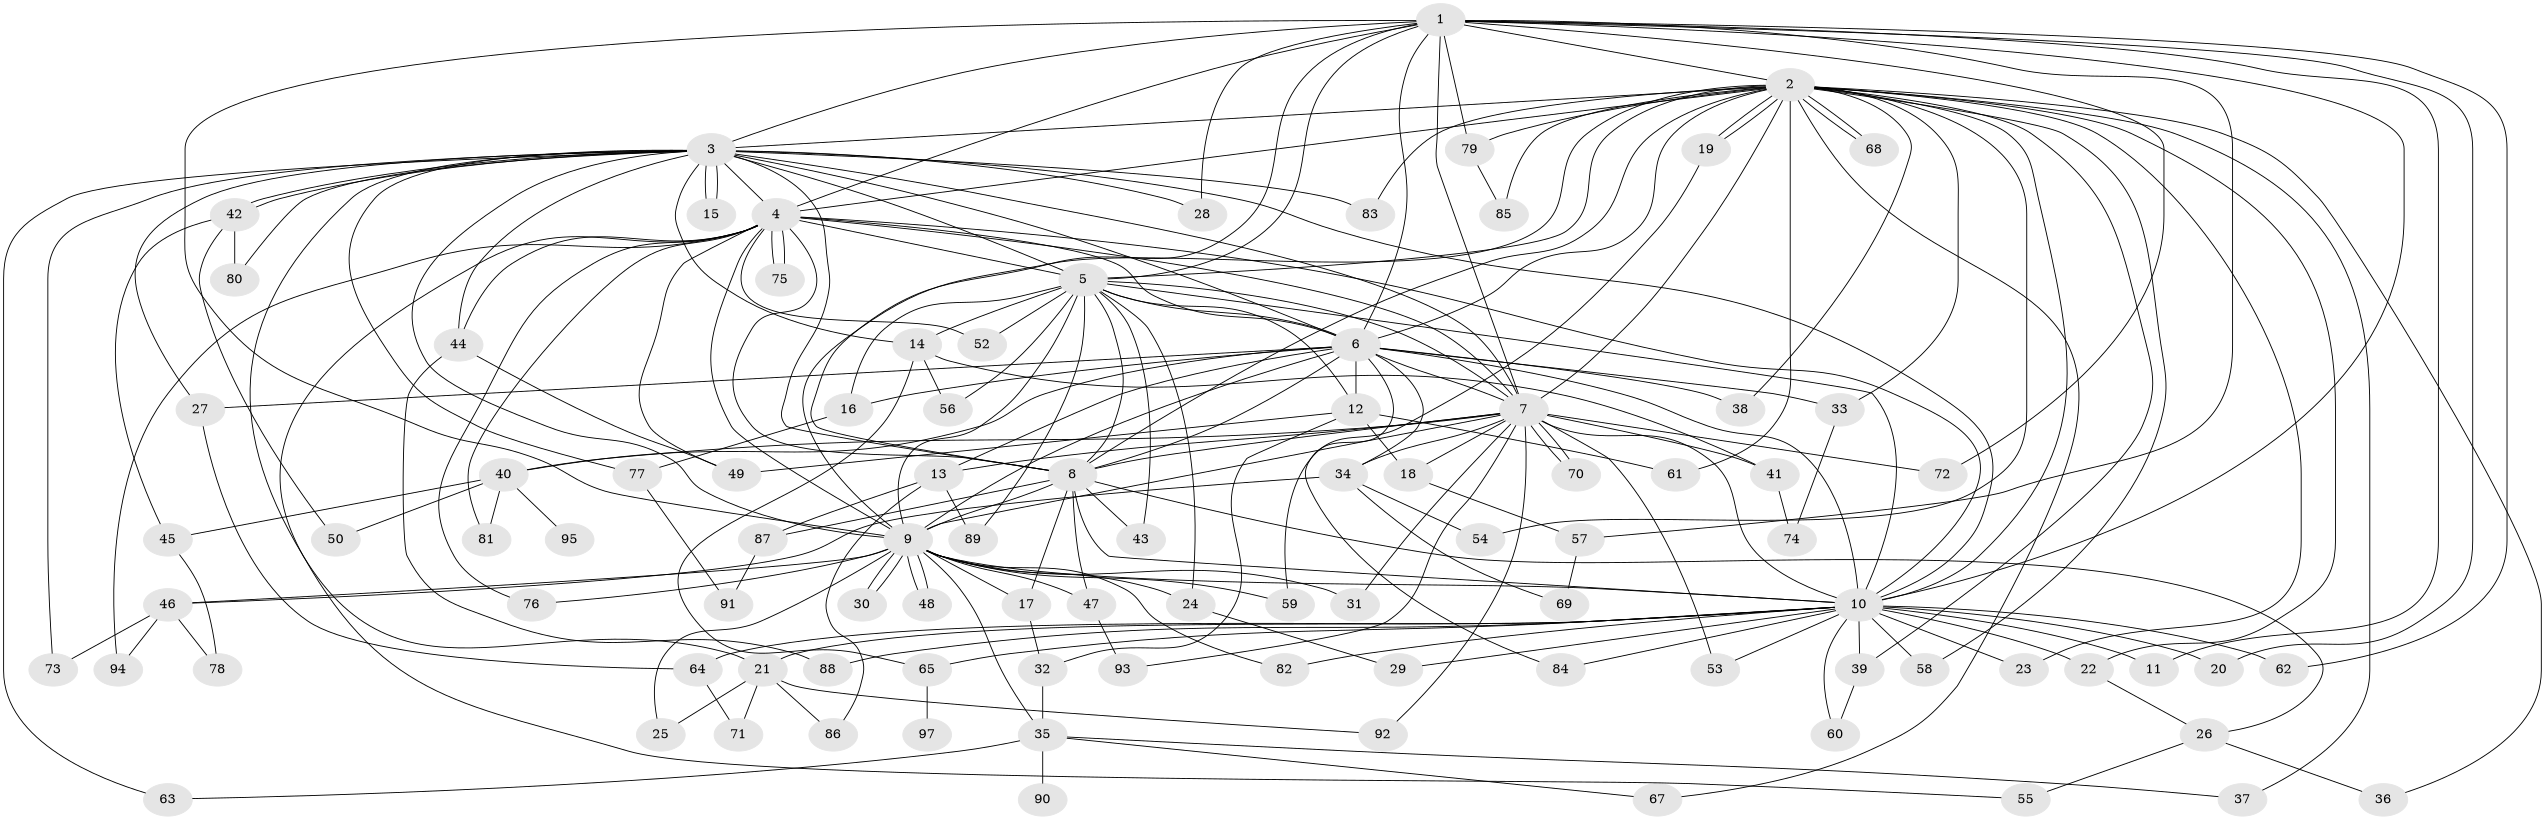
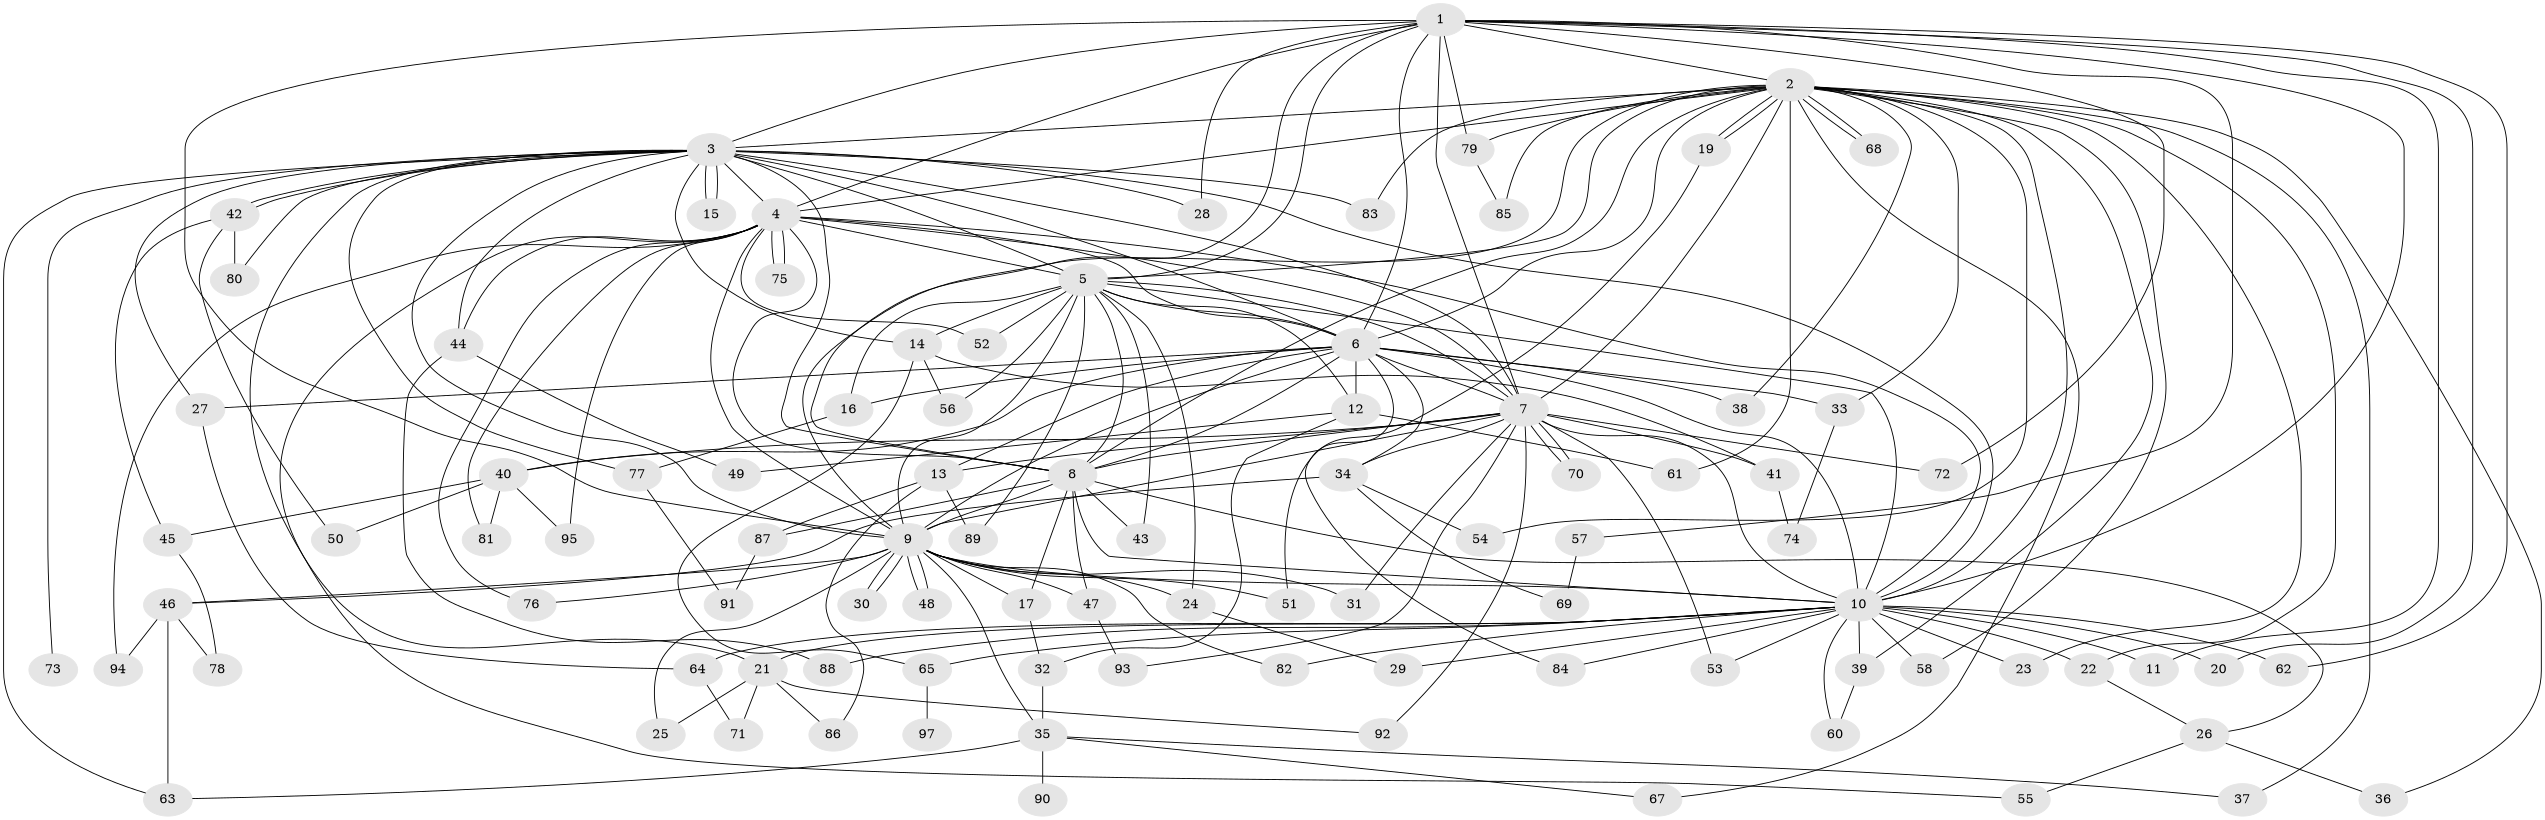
(654, 341) -> (614, 337)
(1408, 475) -> none
(1290, 605) -> (1290, 605)
(109, 638) -> (168, 702)
